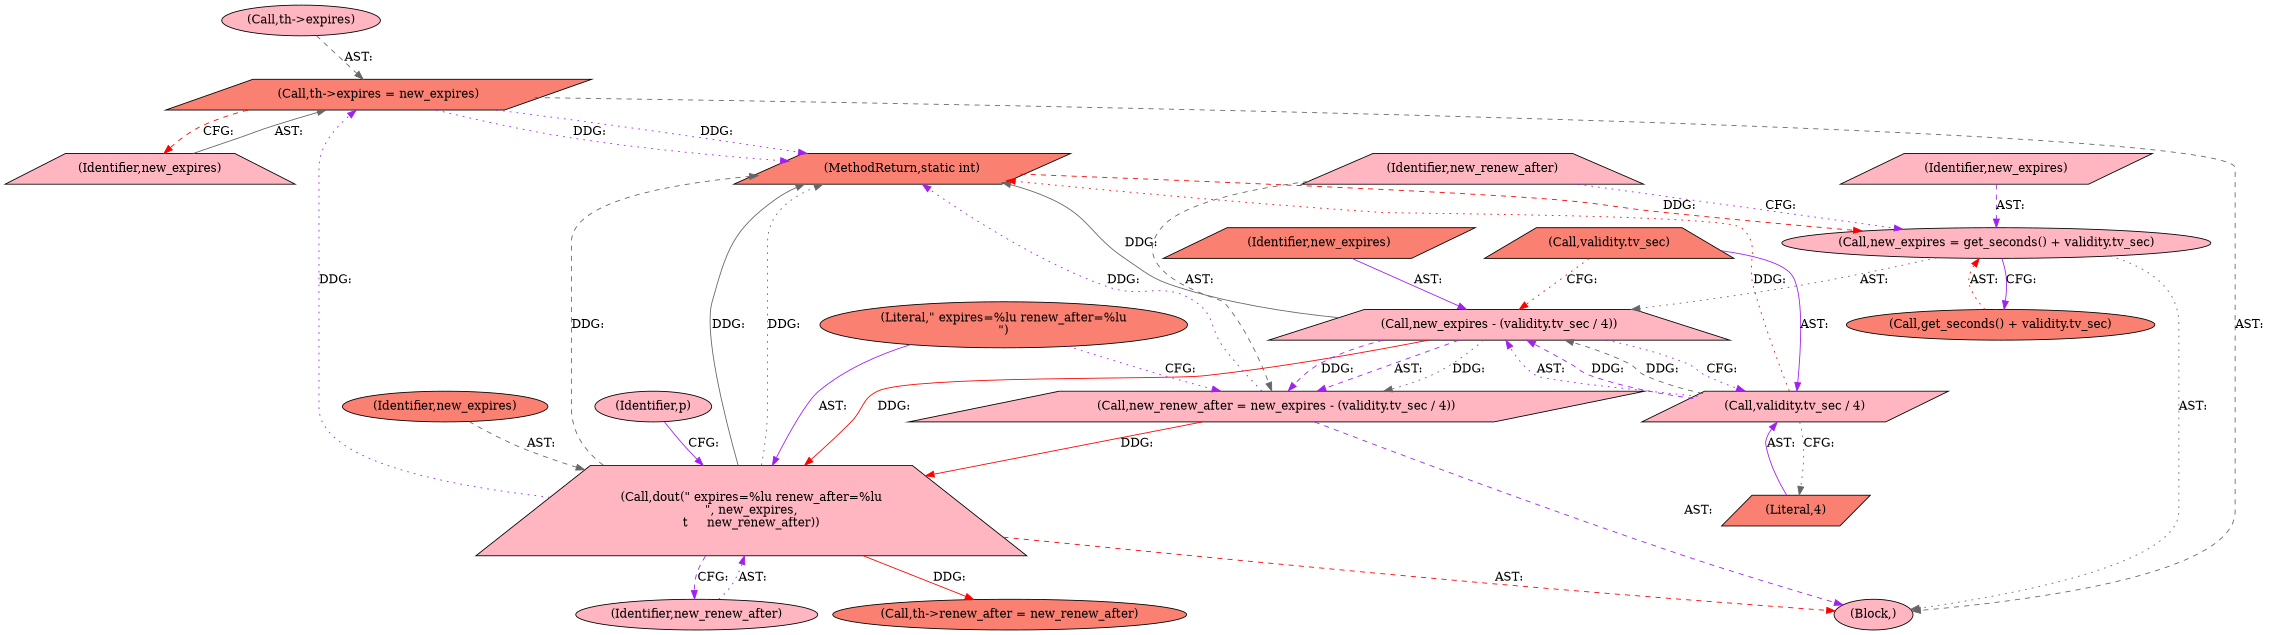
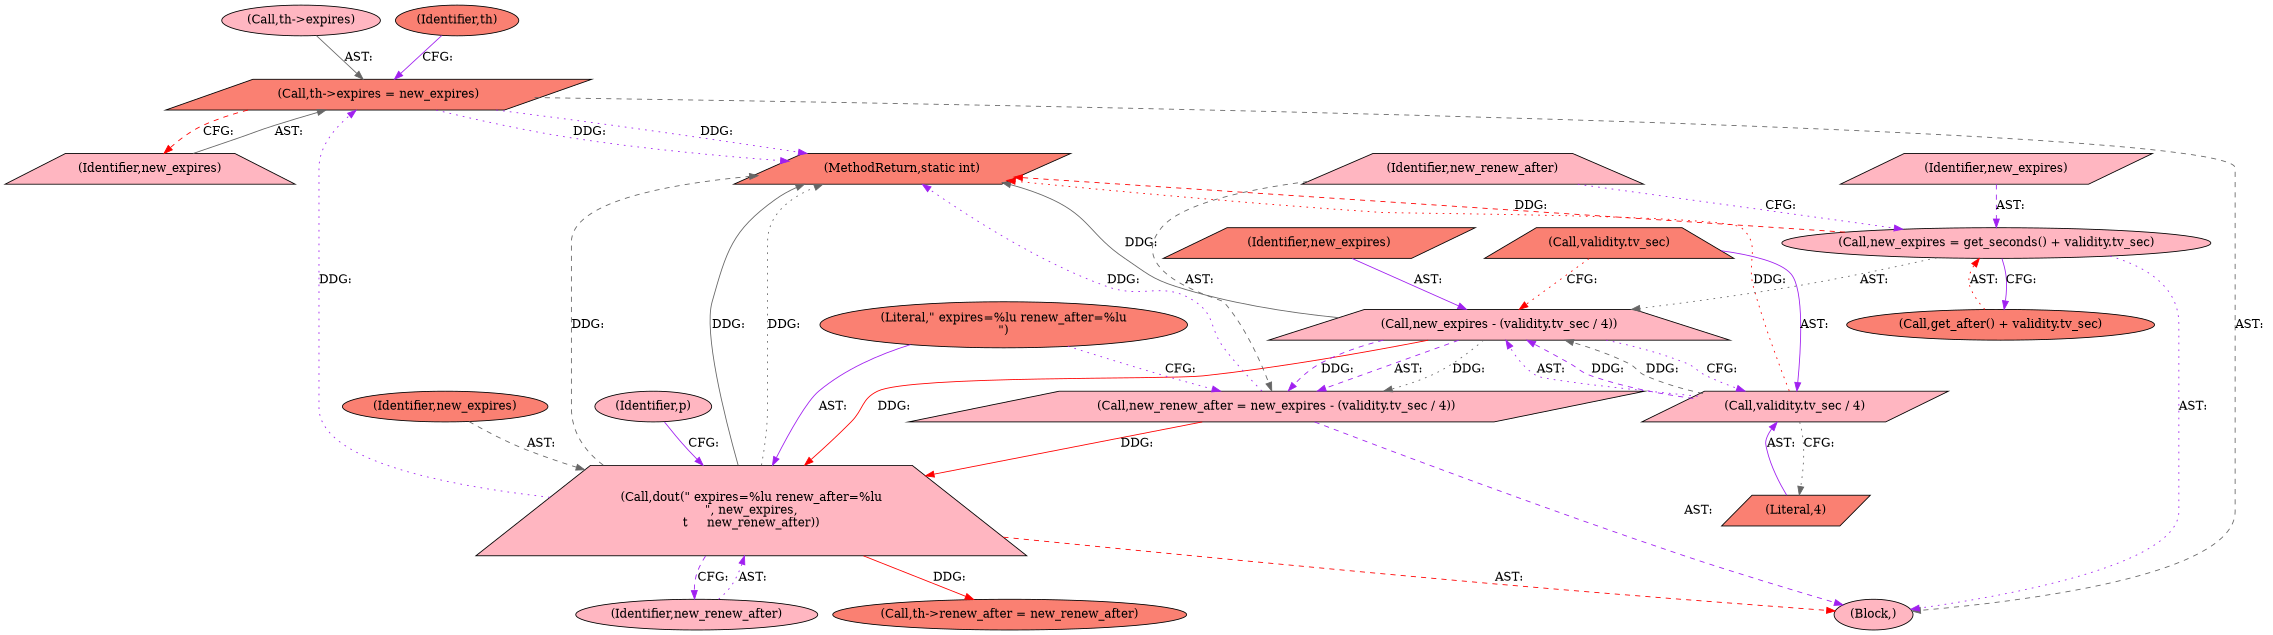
none -> (457, 20)
(337, 54) -> (337, 54)
(1438, 192) -> (1434, 205)
(2001, 325) -> (2001, 325)
(2179, 509) -> (2179, 509)
